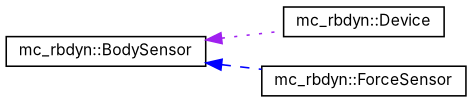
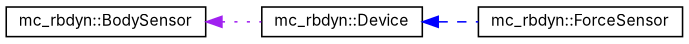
(242, 67) -> (458, 22)
